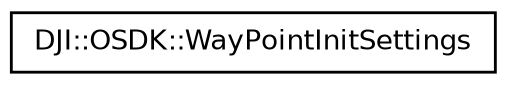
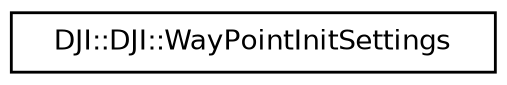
(253, 42) -> (253, 42)
